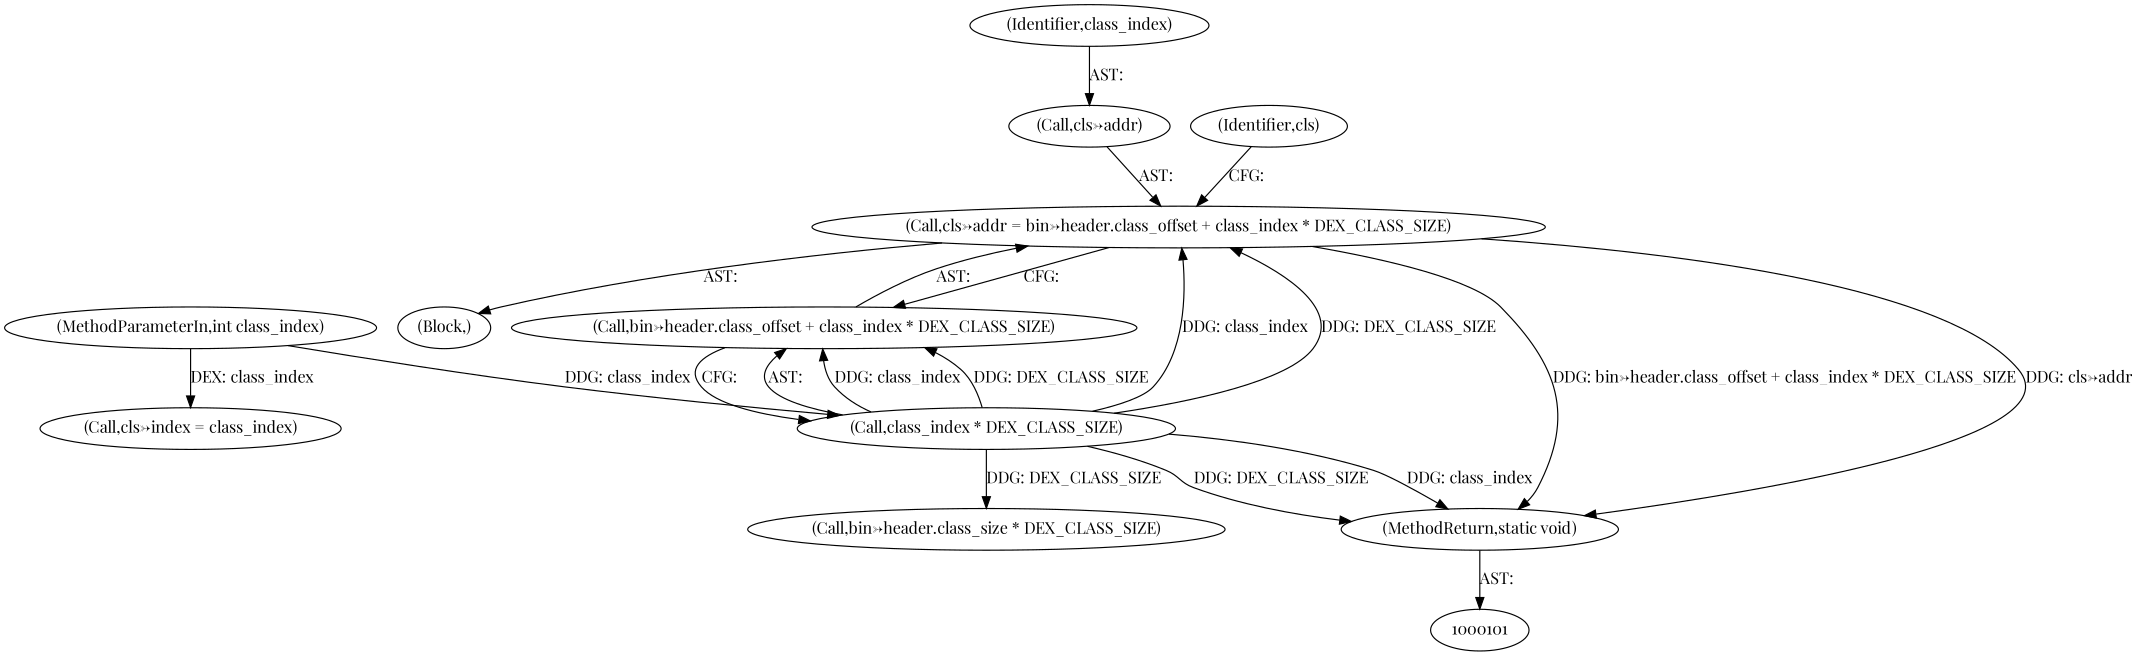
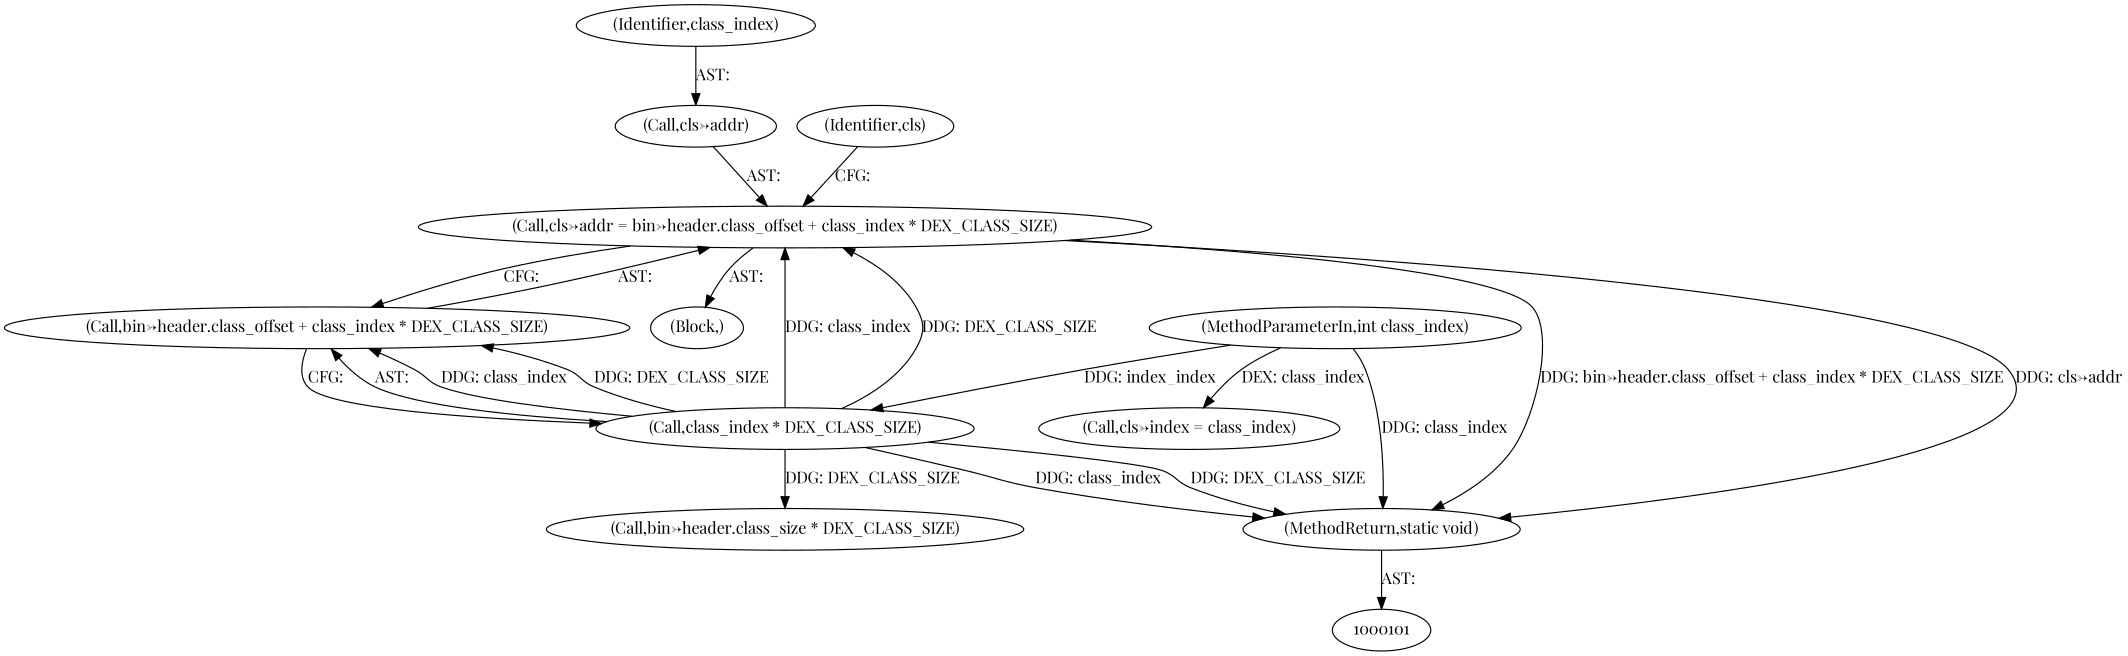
(628, 378) -> (1150, 378)
none -> (1378, 420)
